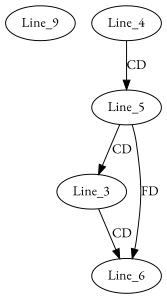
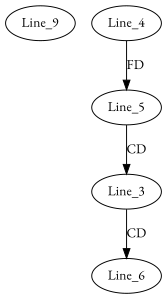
(137, 65) -> (136, 65)
(141, 187) -> none
